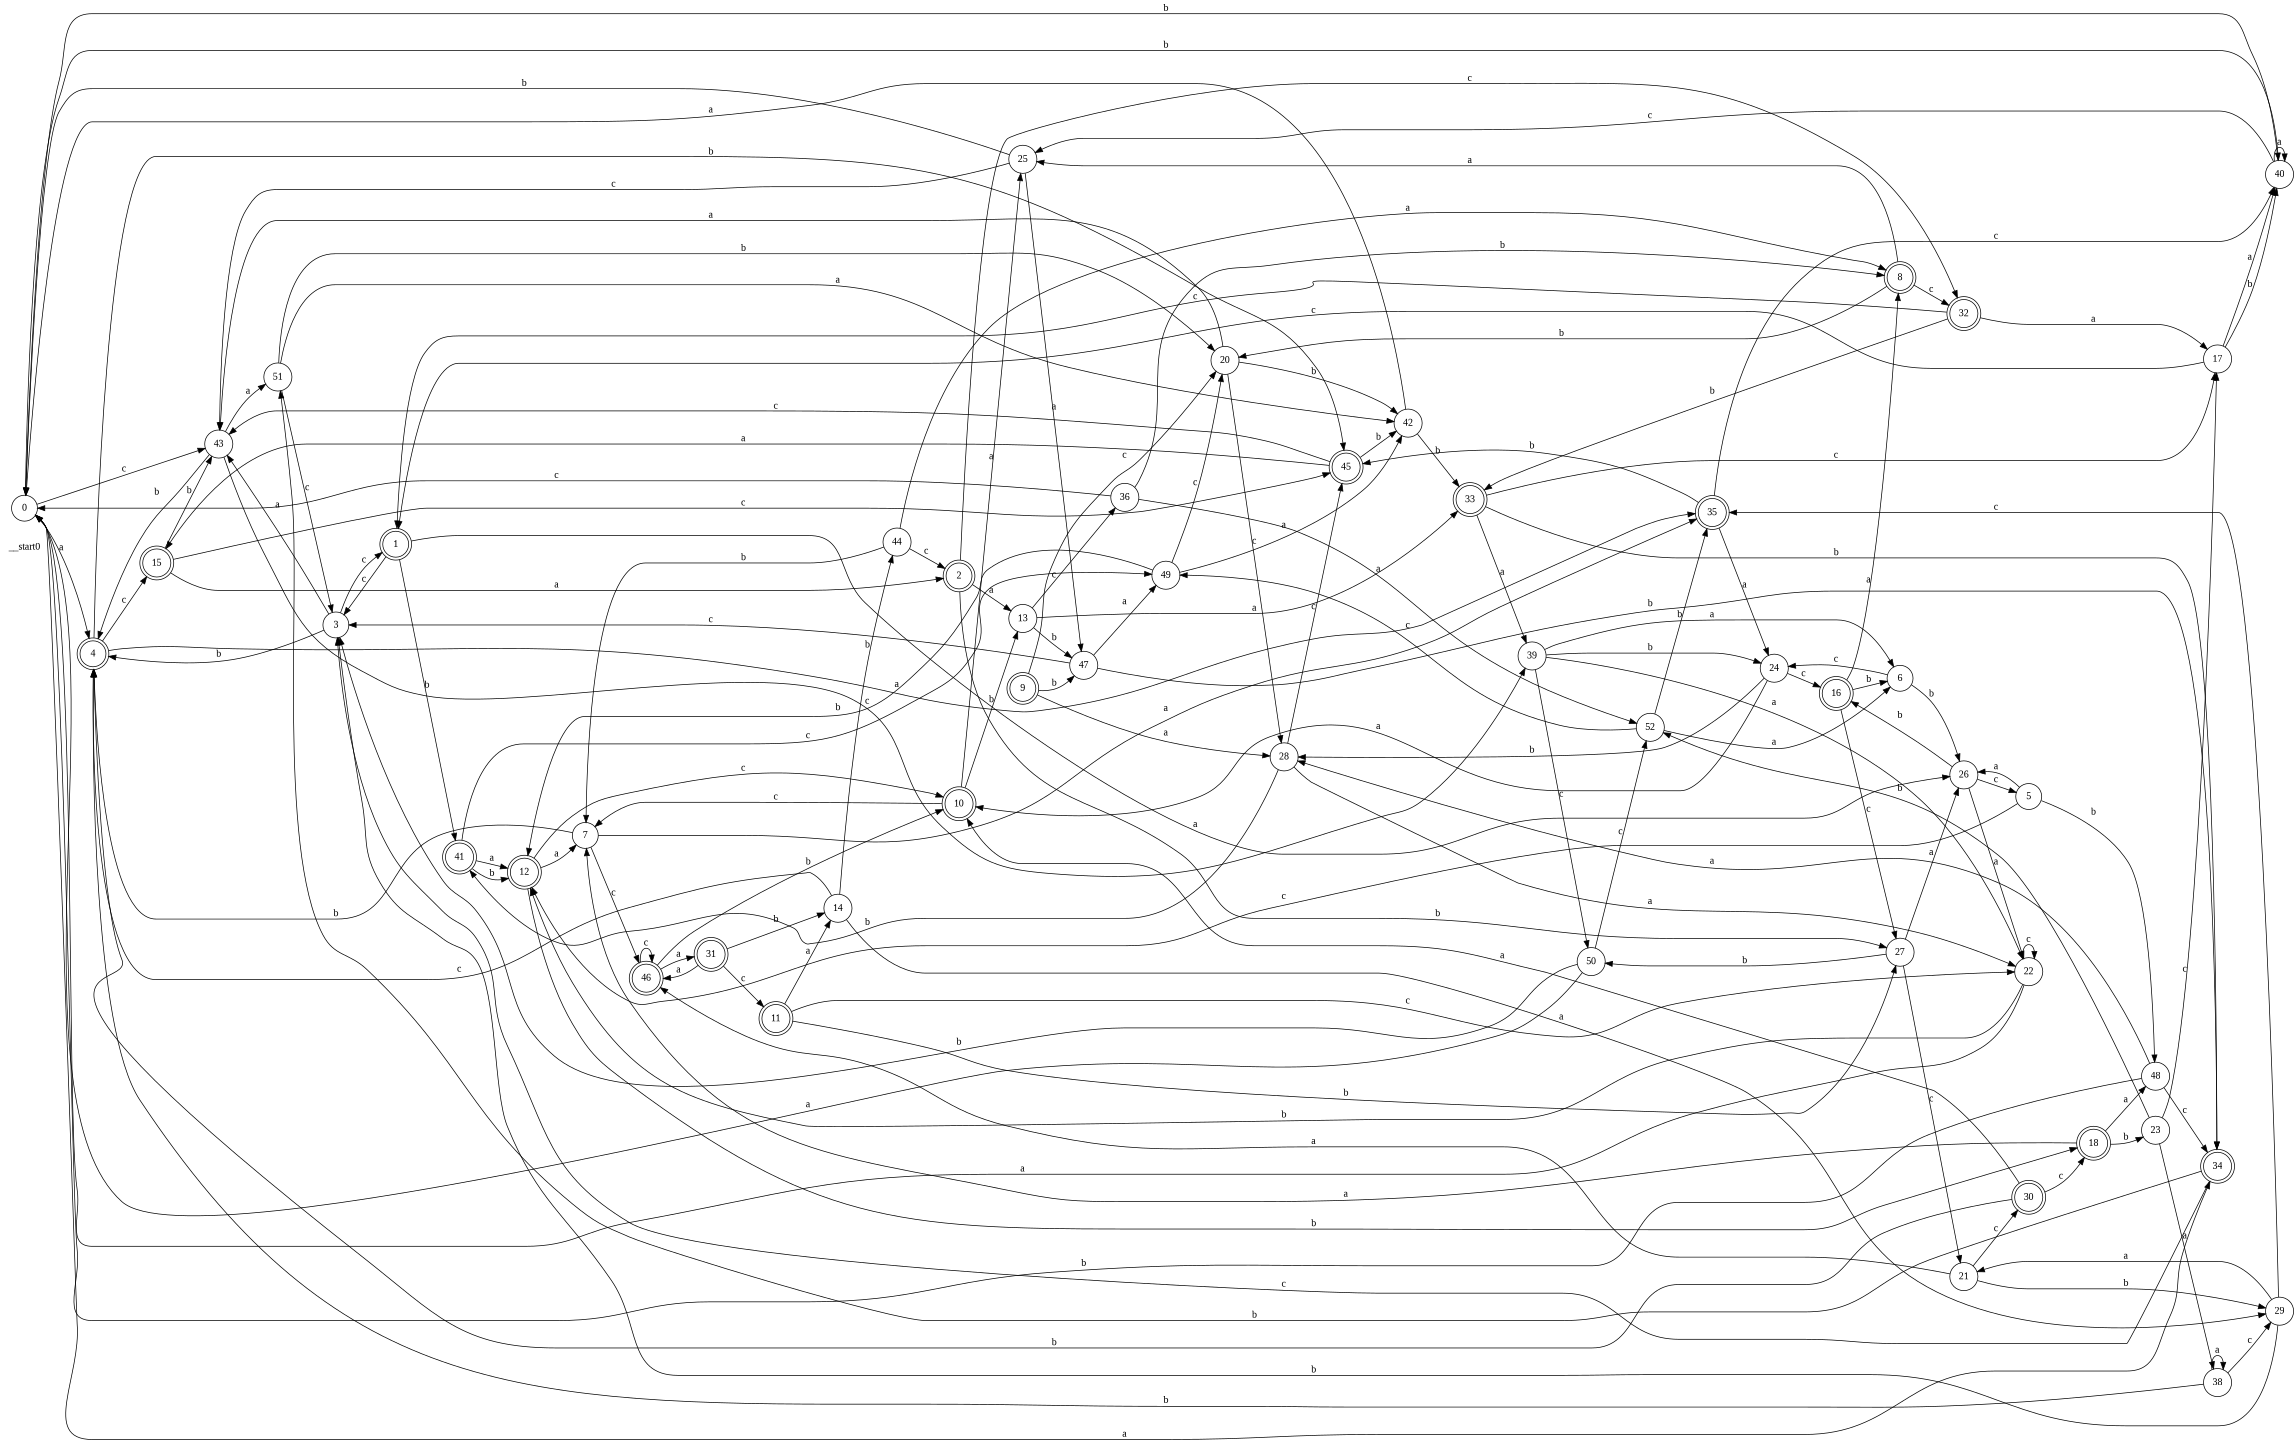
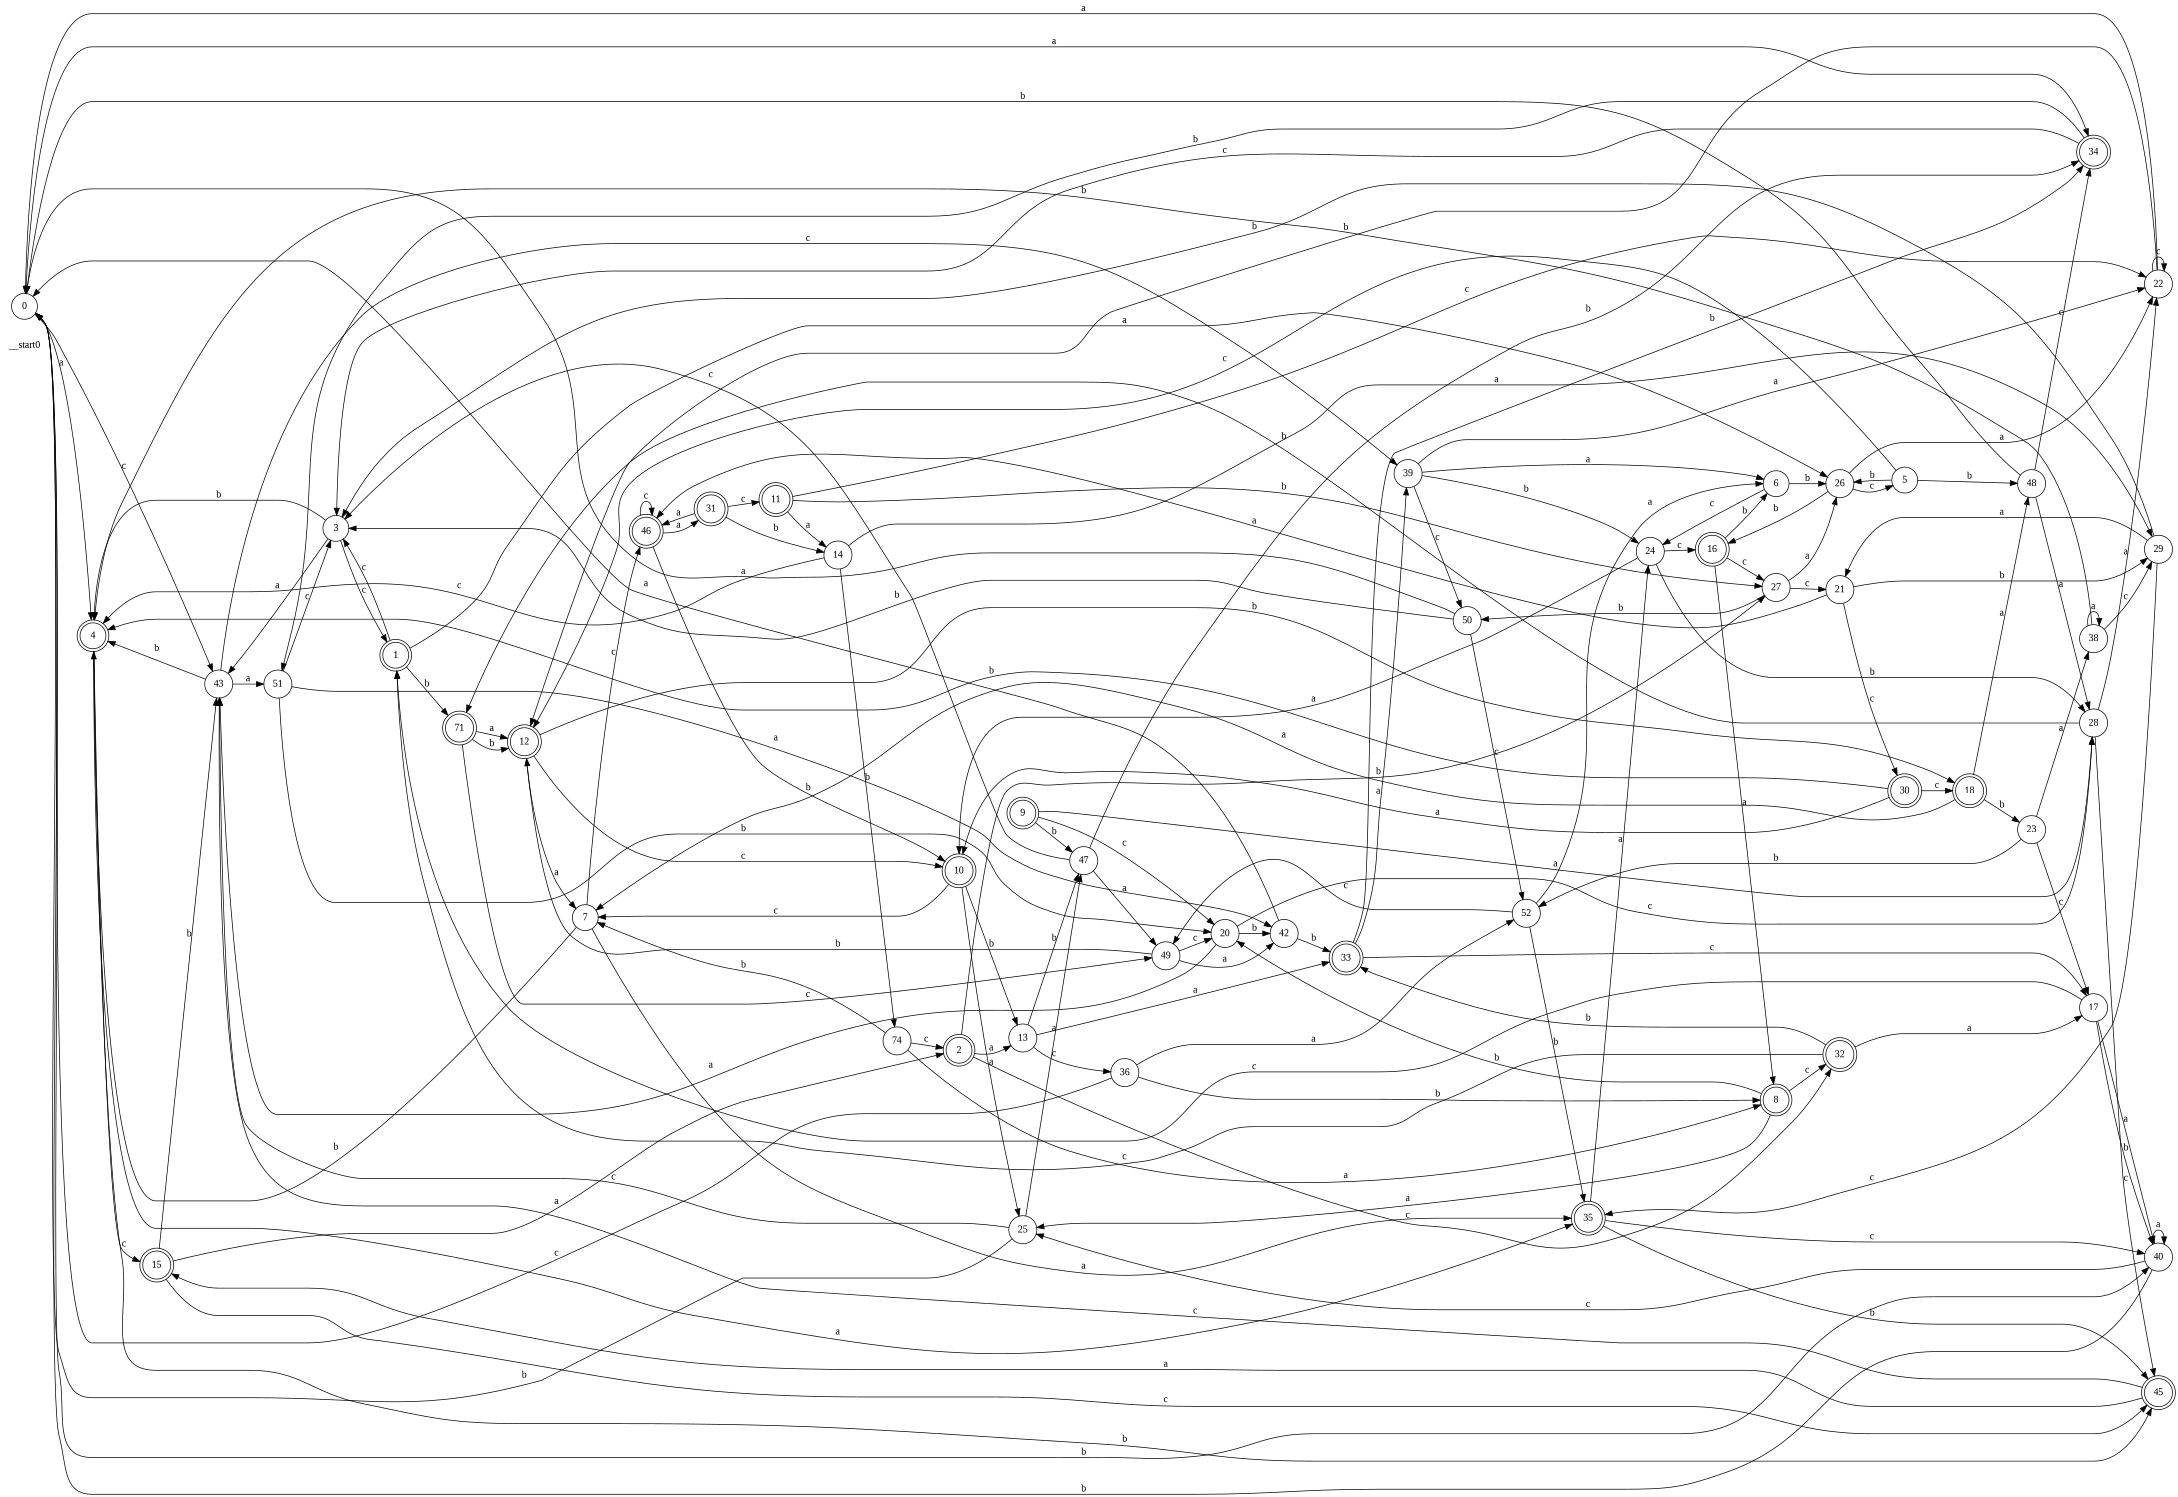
(1375, 446) -> none
(897, 542) -> (897, 1041)
(1996, 767) -> (1872, 475)
(460, 857) -> (460, 728)
